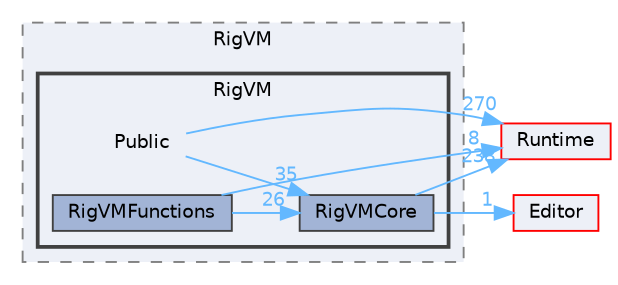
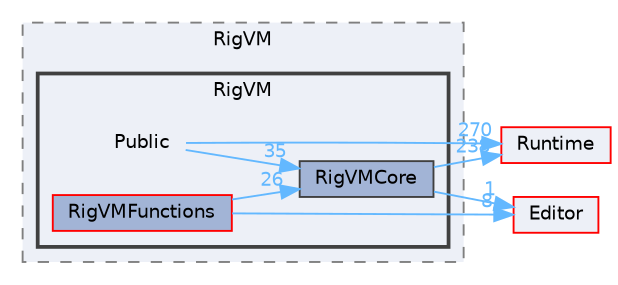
(351, 170) -> (363, 214)
(142, 213) -> (142, 213)
